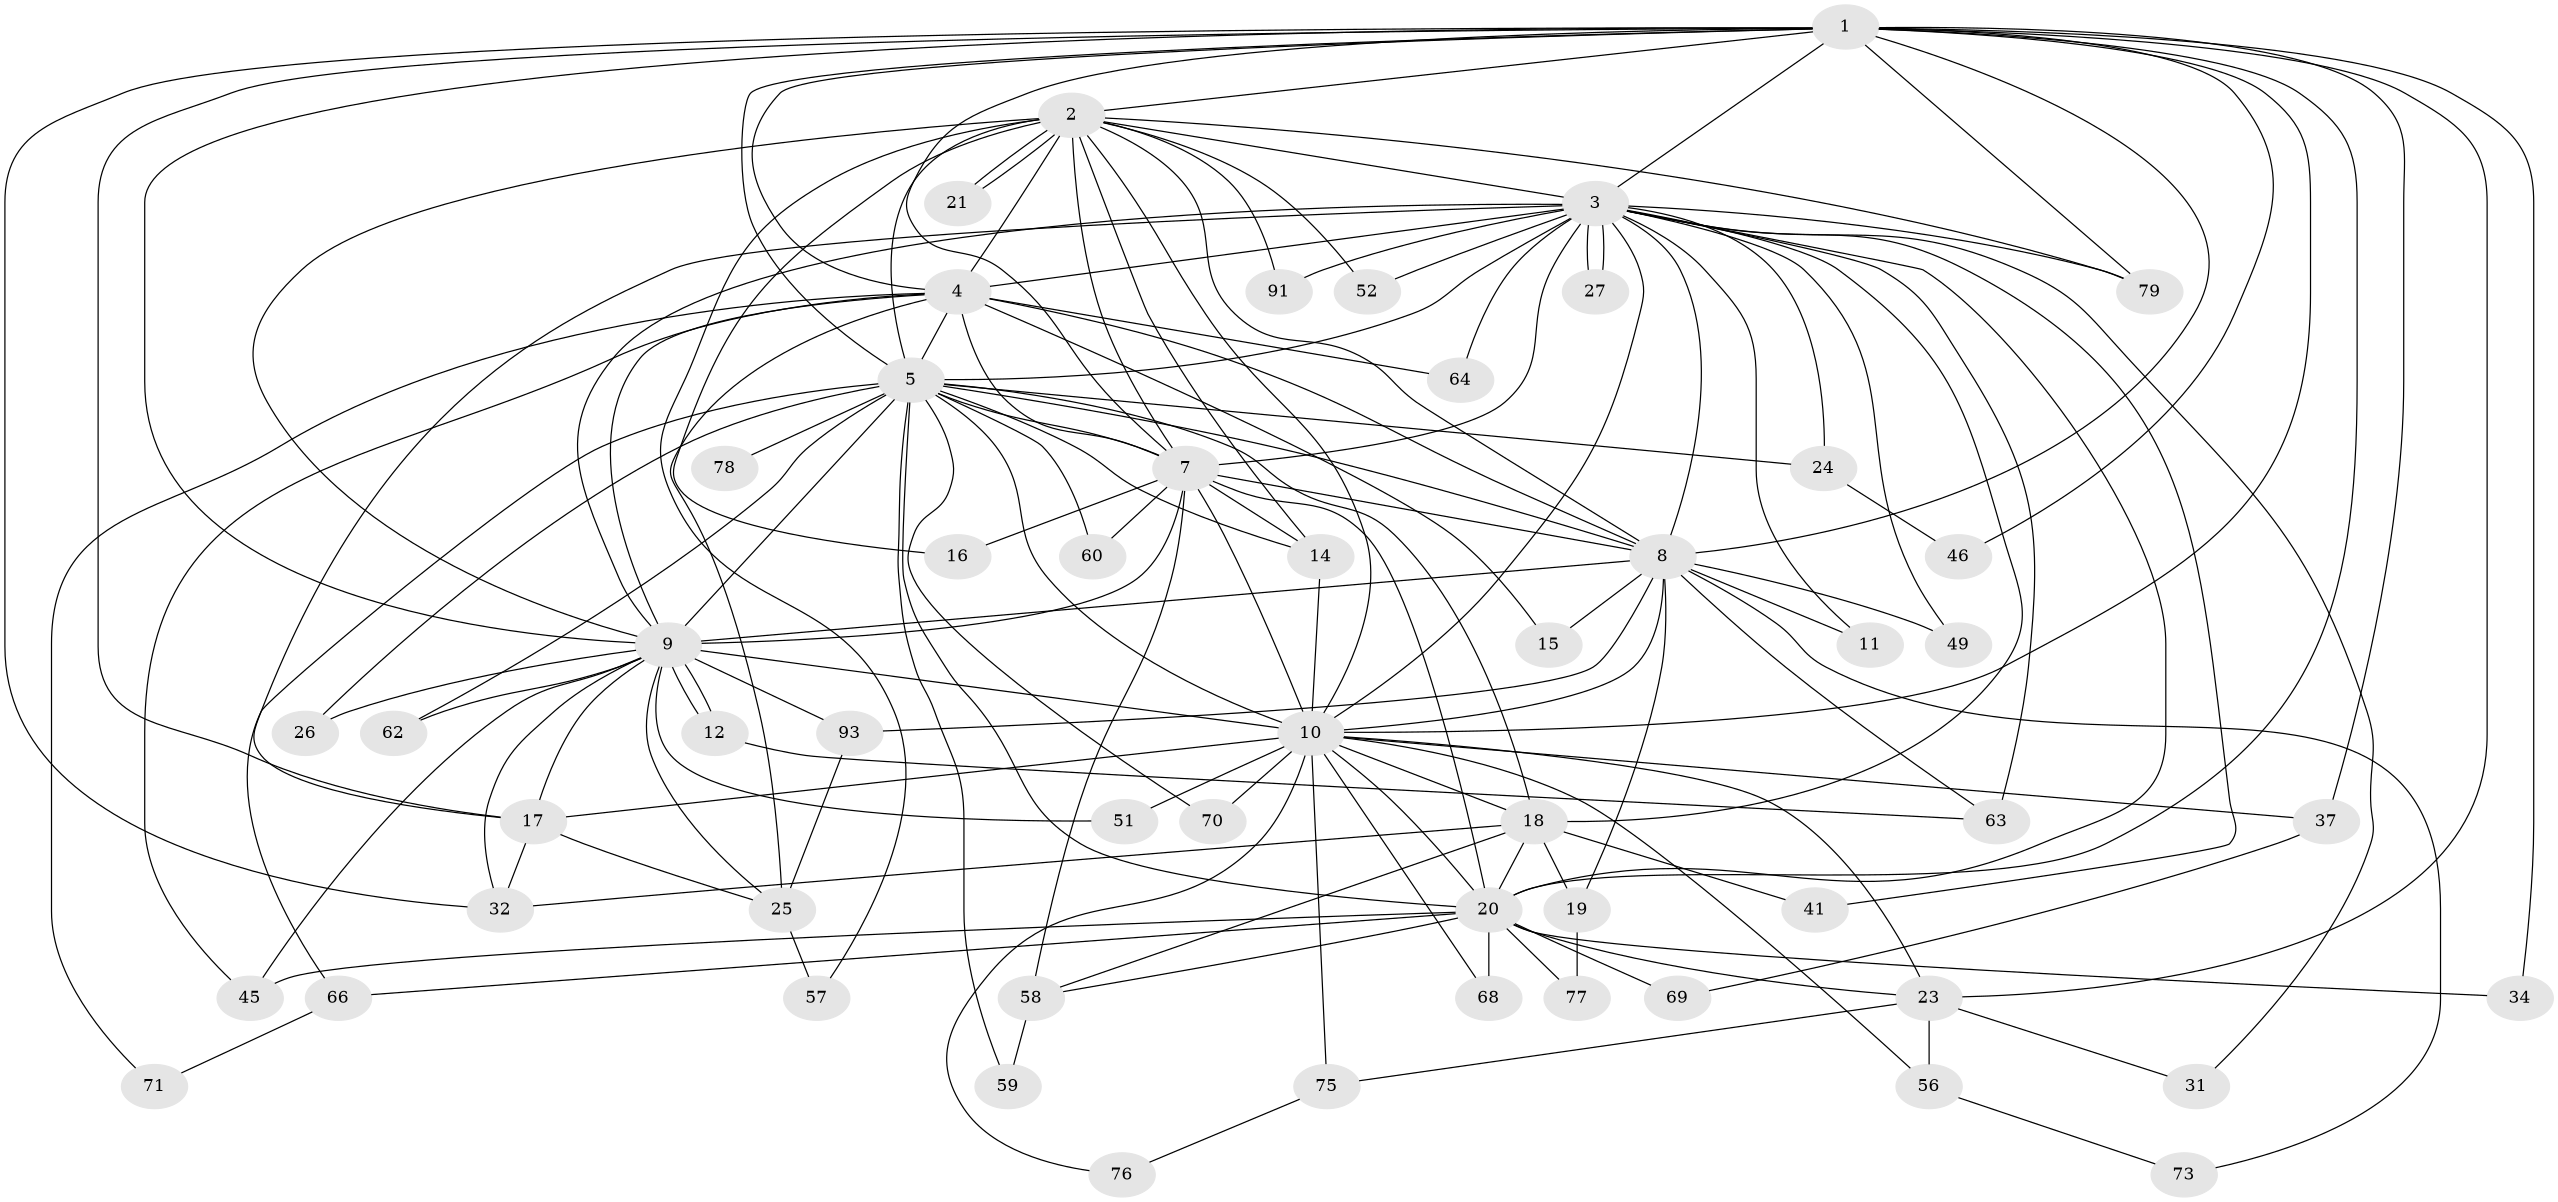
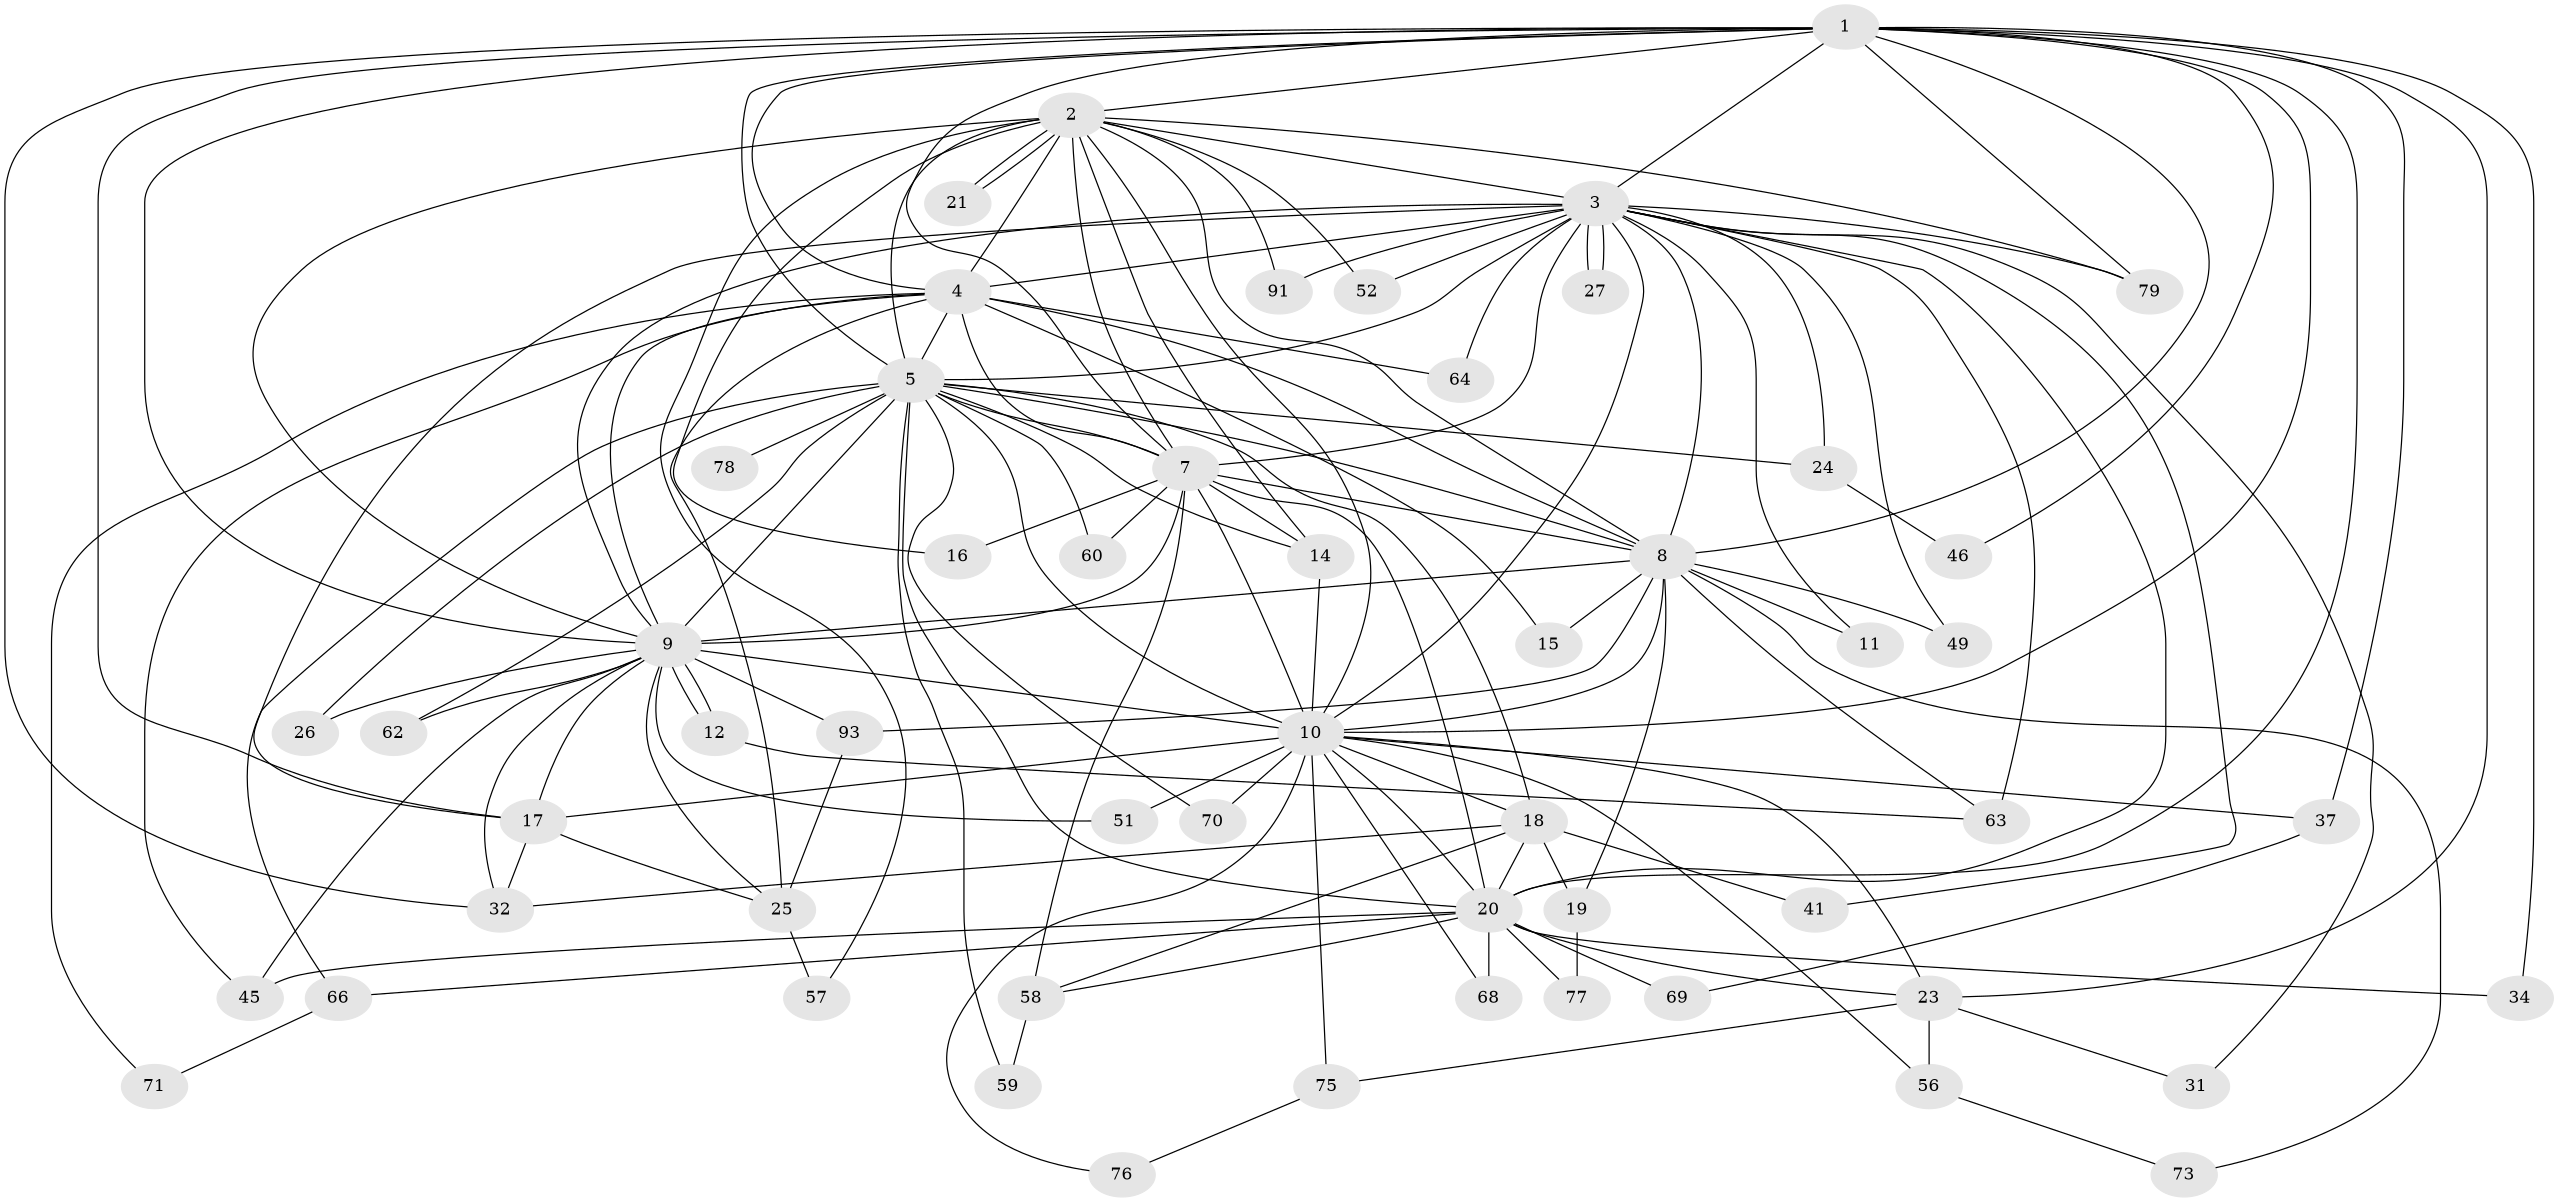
(2014, 571) -> none
